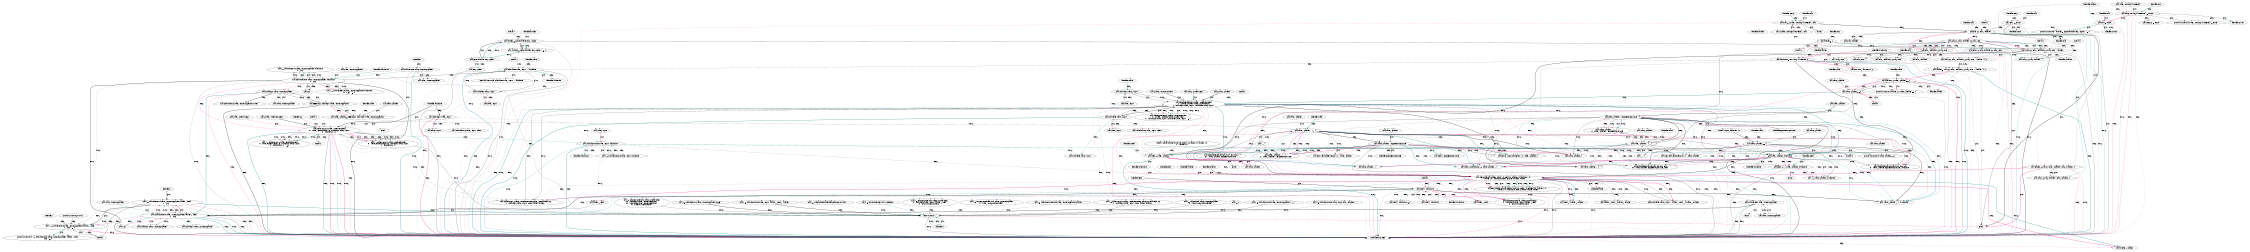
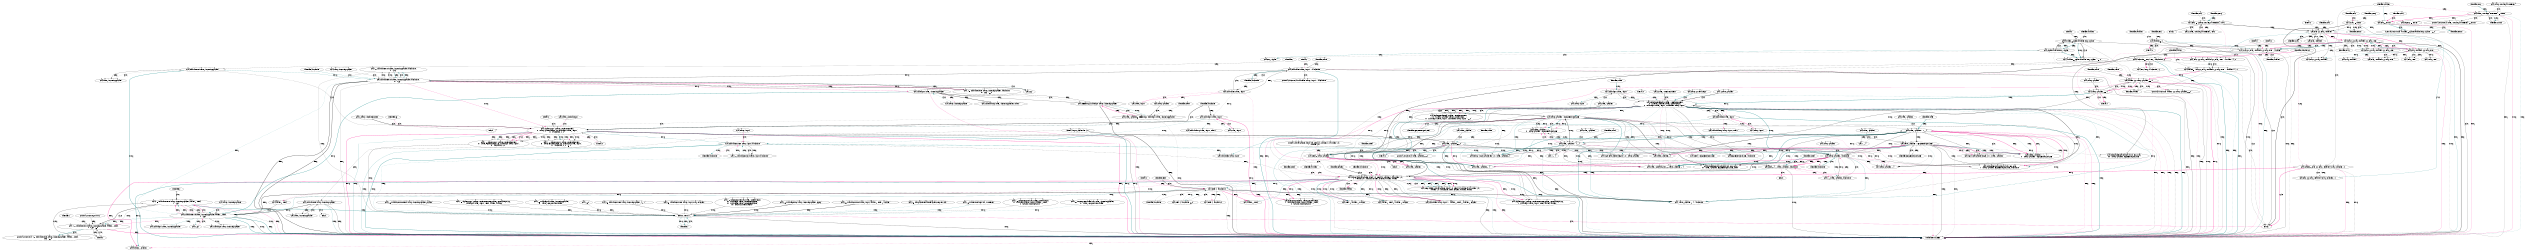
(505, 55) -> (2069, 55)
(1898, 132) -> none
none -> (1742, 156)
(802, 236) -> (2239, 232)
